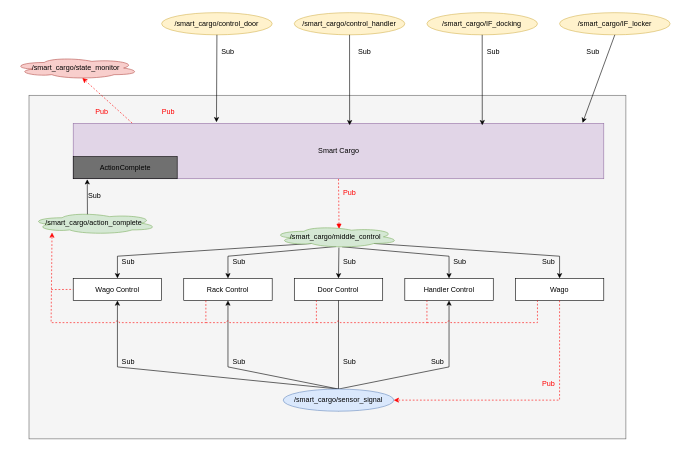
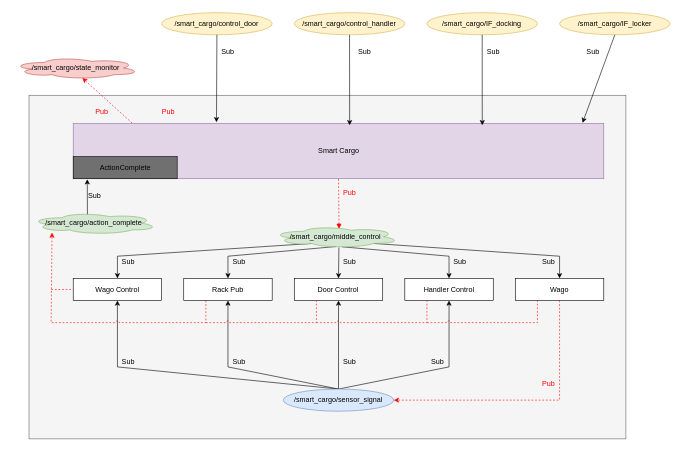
(228, 290) -> (228, 290)
(339, 304) -> (339, 306)
